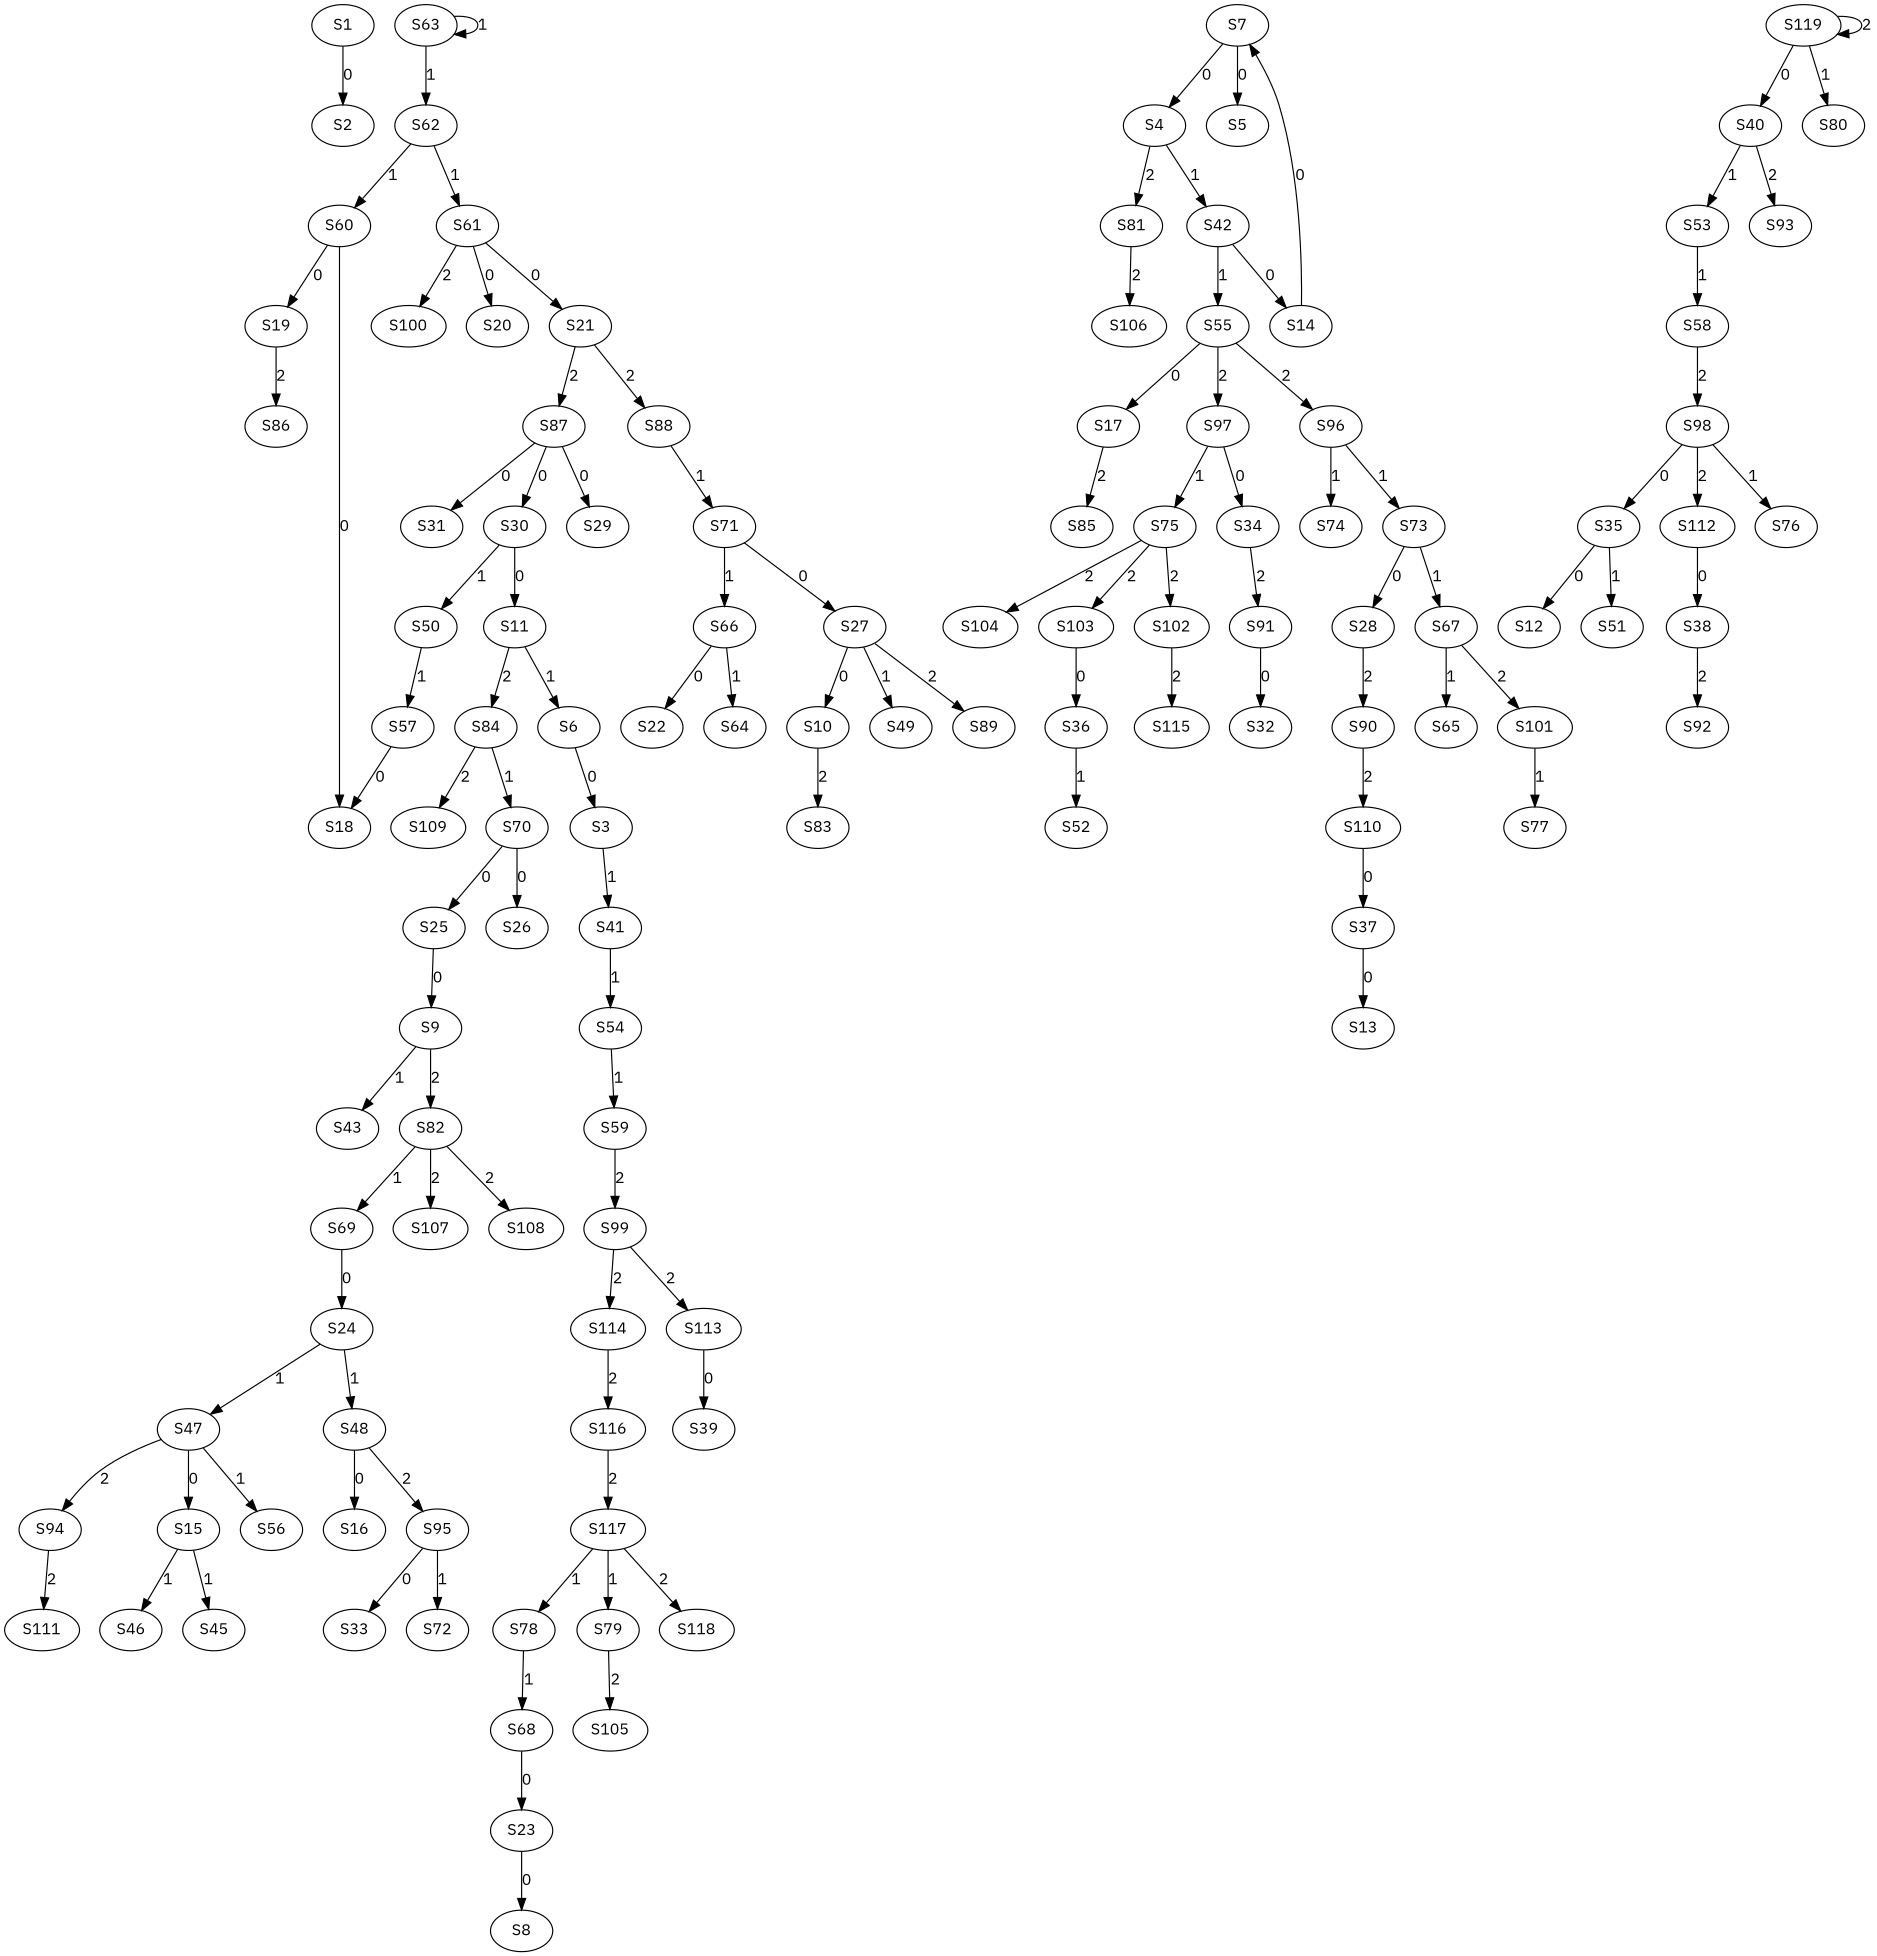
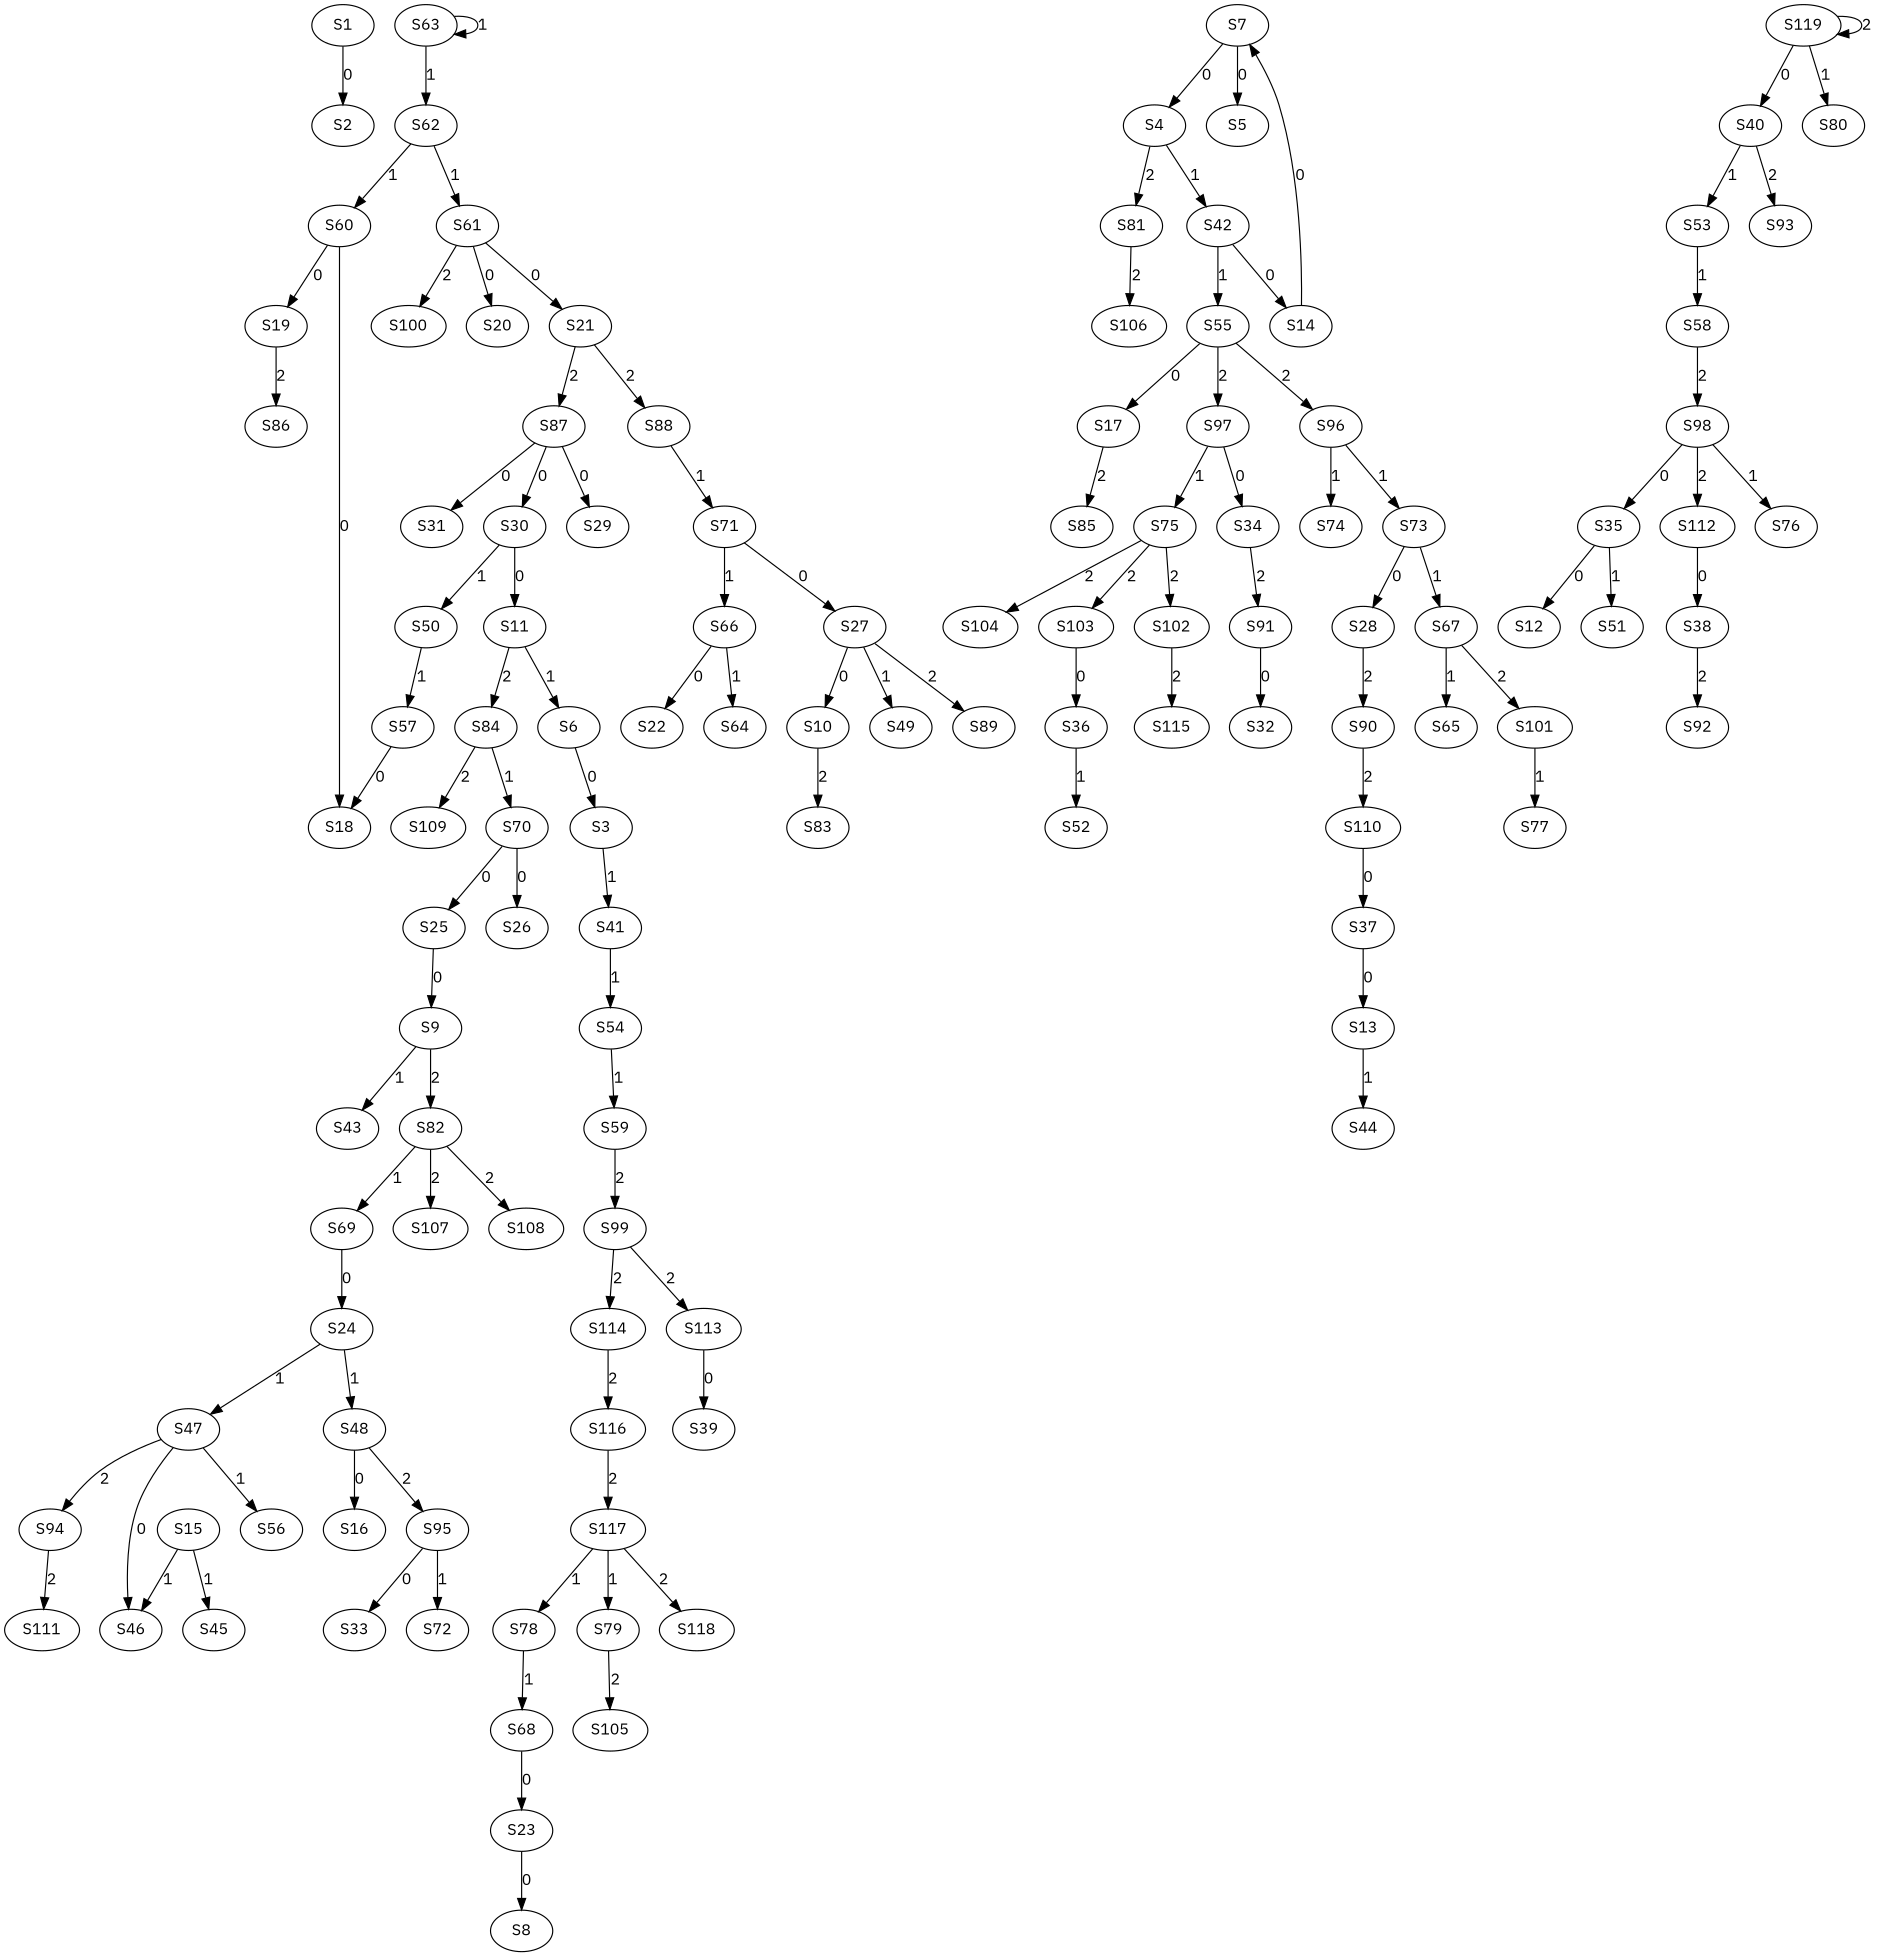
none -> (1363, 1129)
(188, 1474) -> (134, 1518)
